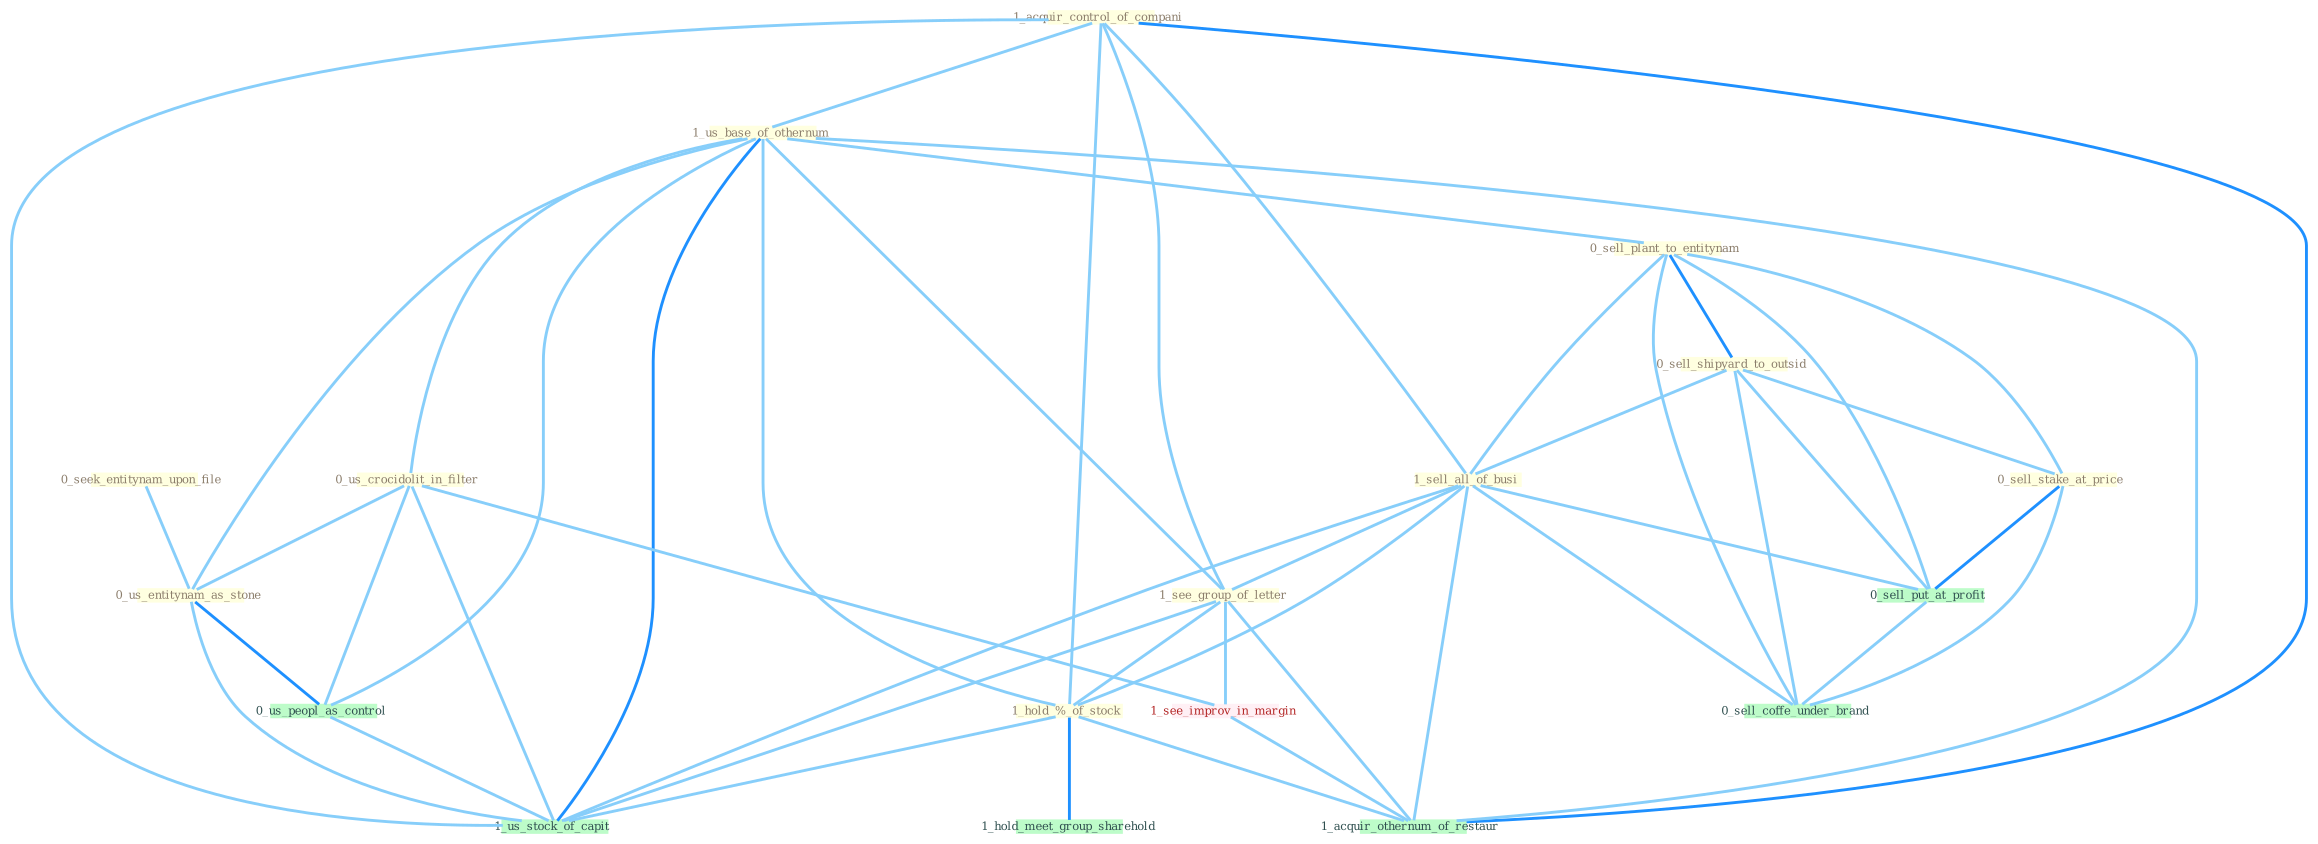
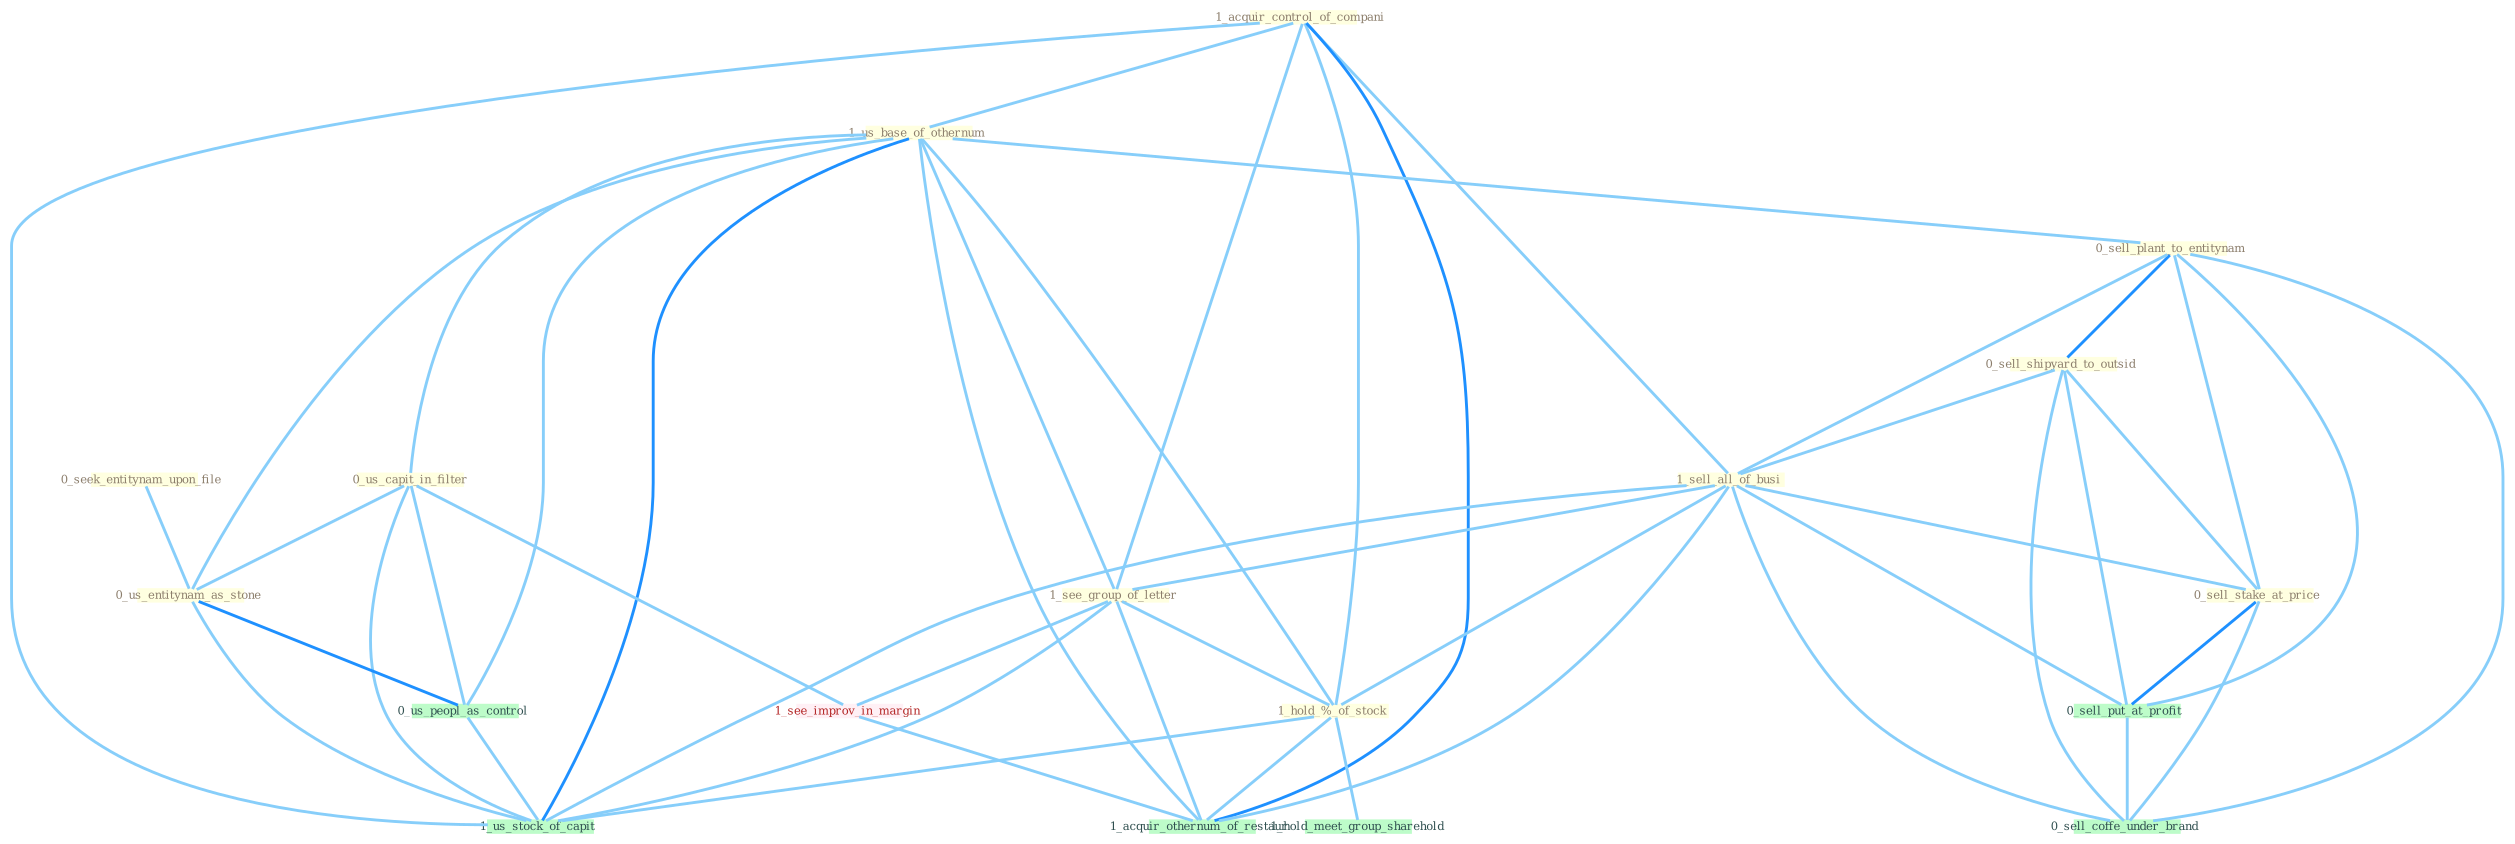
(410, 480) -> (410, 480)
none -> (1996, 538)
(1069, 769) -> (1343, 748)
